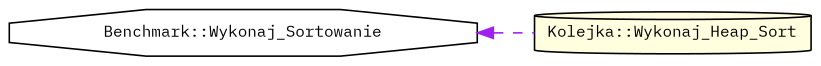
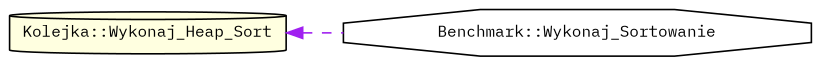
(514, 33) -> (323, 33)
